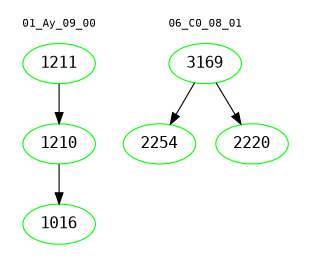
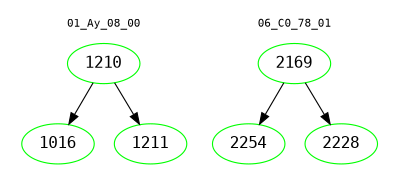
(60, 24) -> (104, 24)
(206, 24) -> (295, 24)
(205, 64) -> (294, 64)
(59, 98) -> (124, 99)
(252, 144) -> (341, 144)
